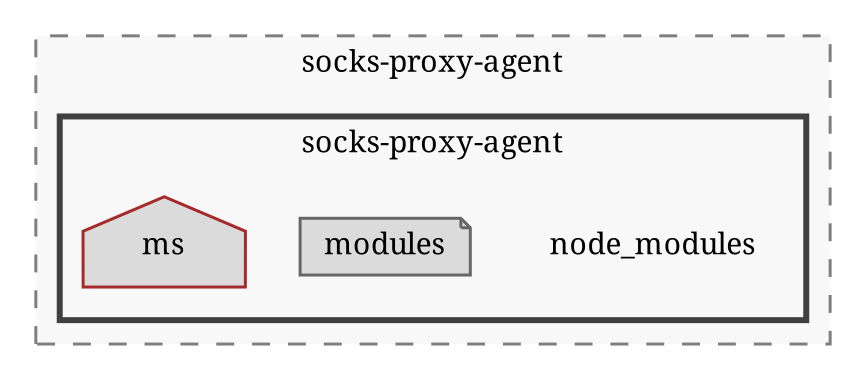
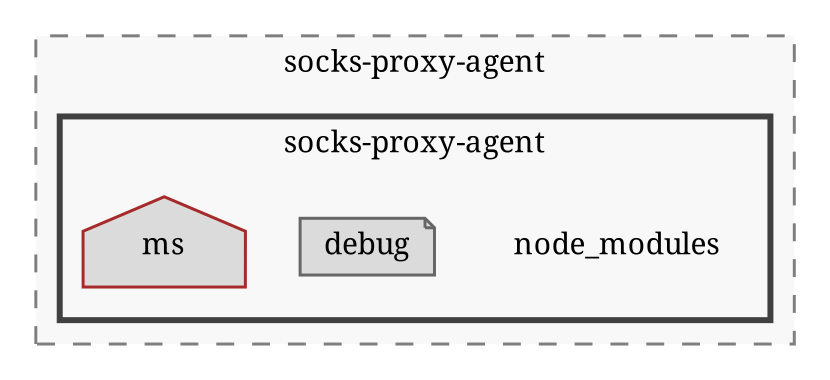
(385, 247) -> (367, 247)
